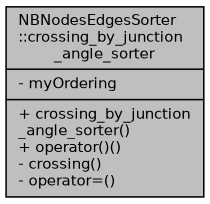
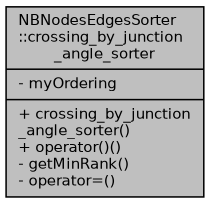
(60, 164) -> (74, 164)
